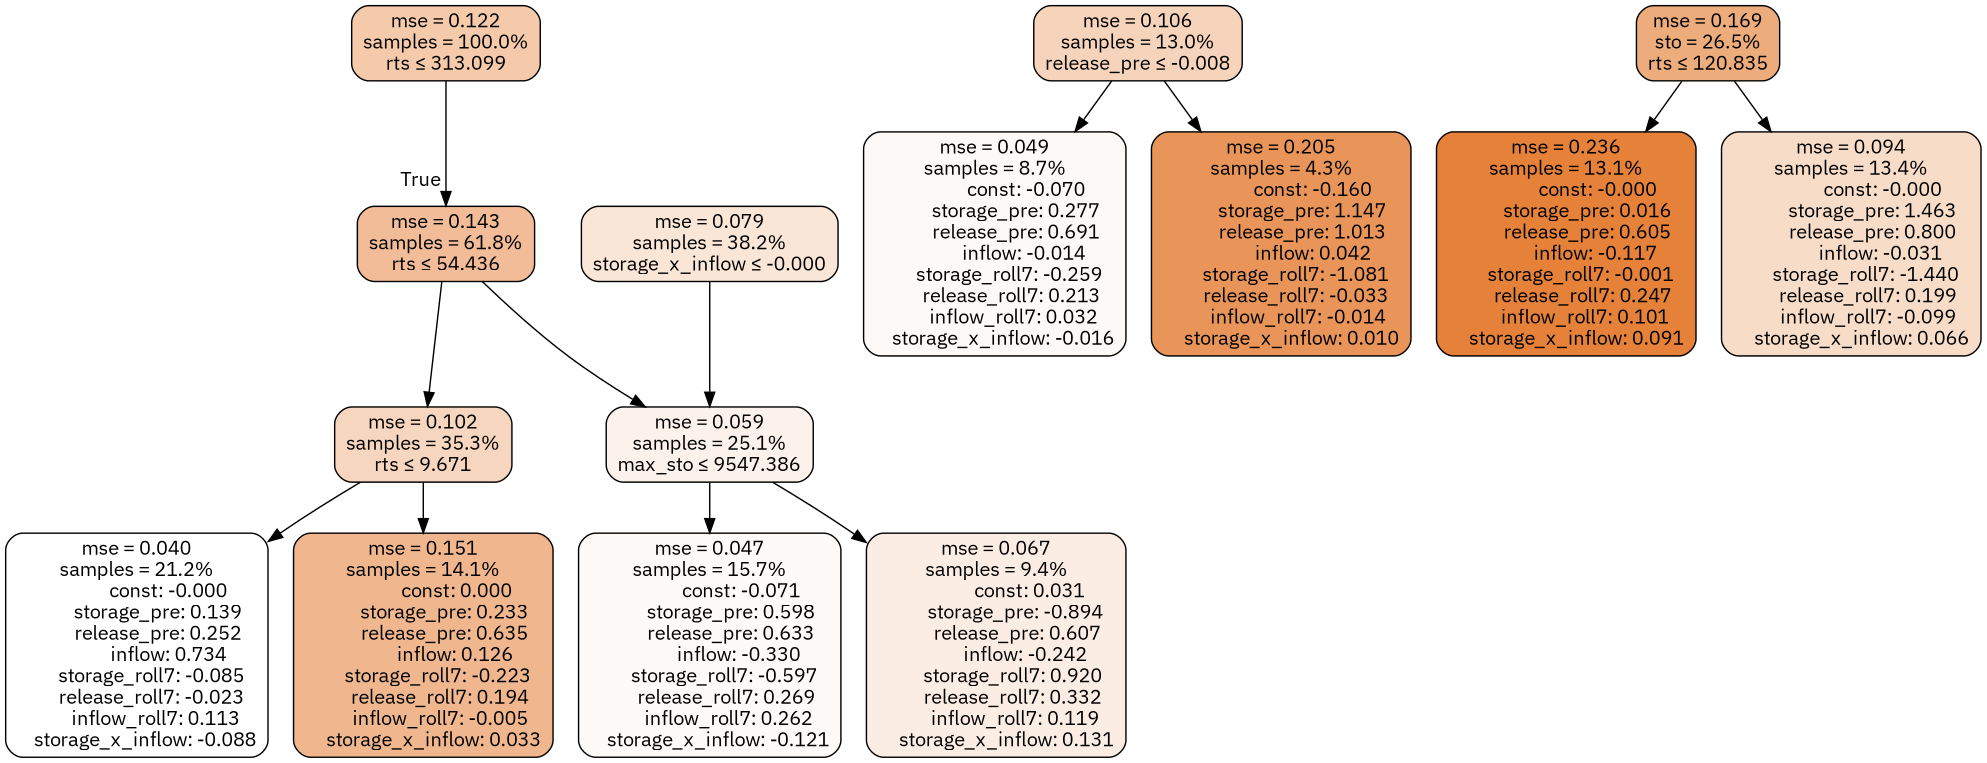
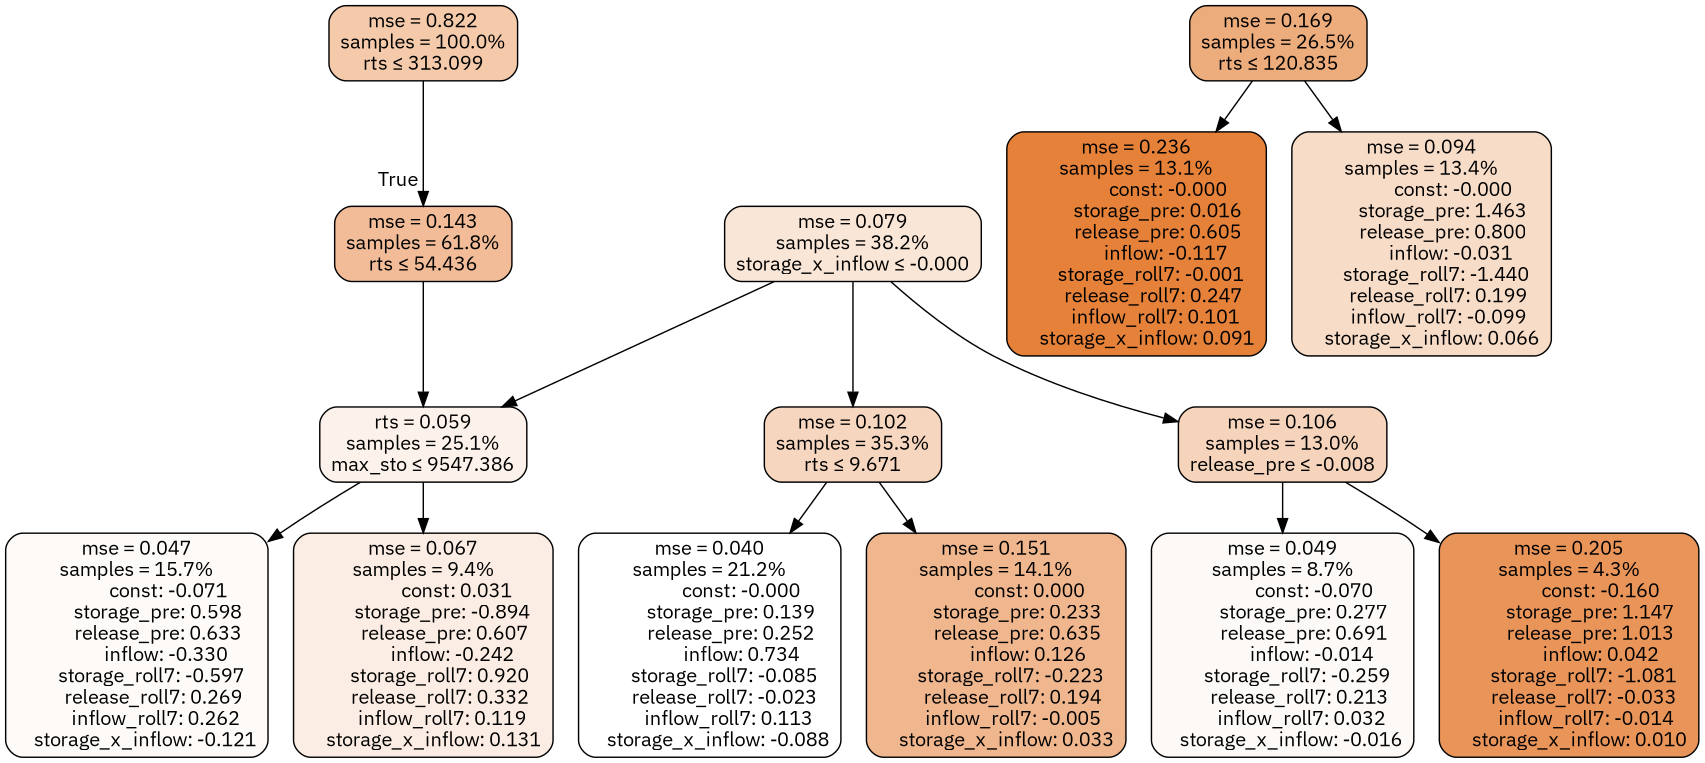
(446, 43) -> (423, 43)
(1708, 43) -> (1278, 43)
(435, 337) -> (853, 337)
none -> (1018, 368)
(710, 445) -> (423, 445)
